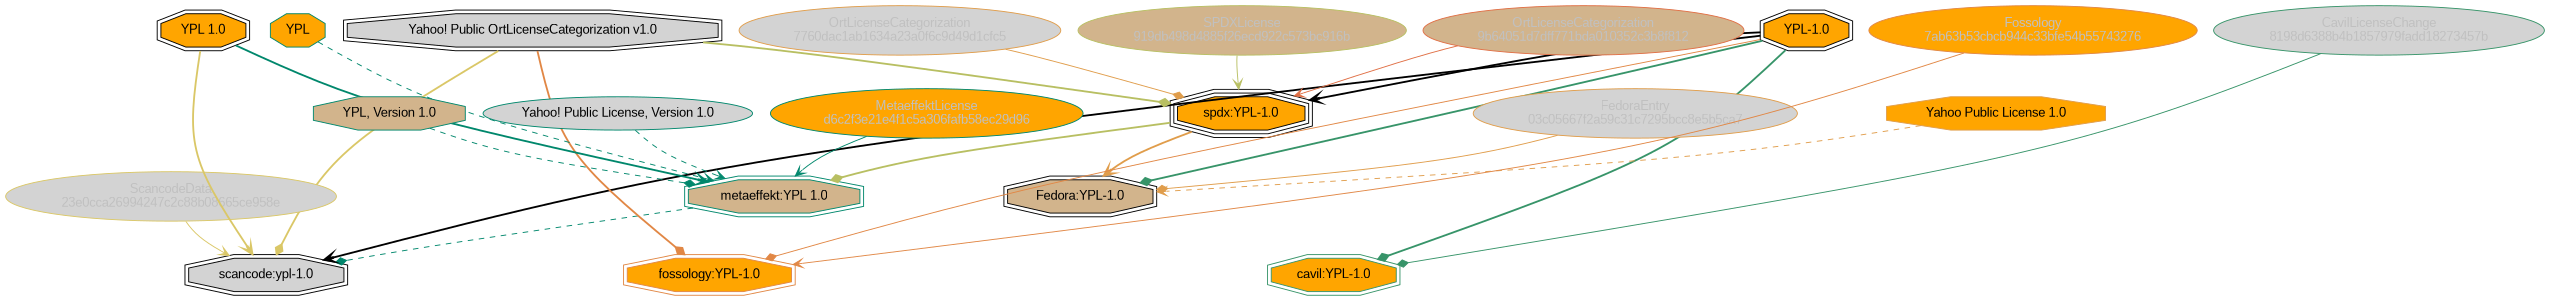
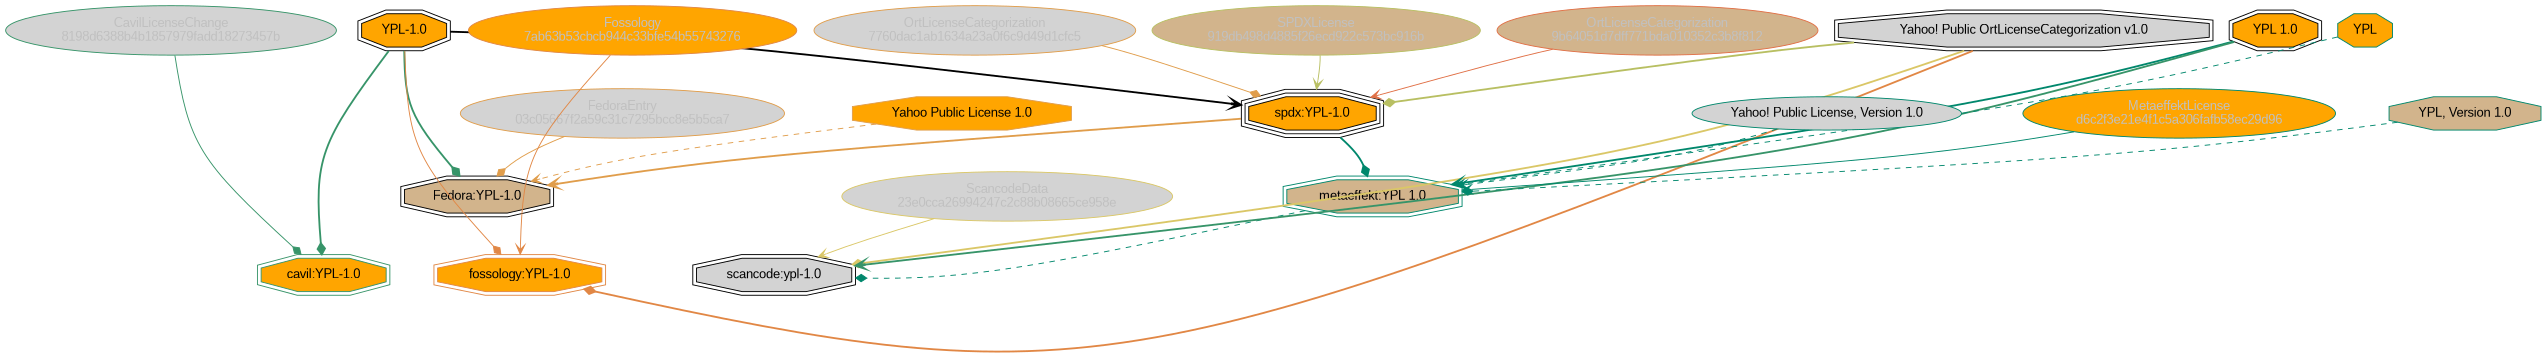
(1043, 121) -> none
(1005, 145) -> (1353, 150)
(198, 155) -> (1658, 169)
